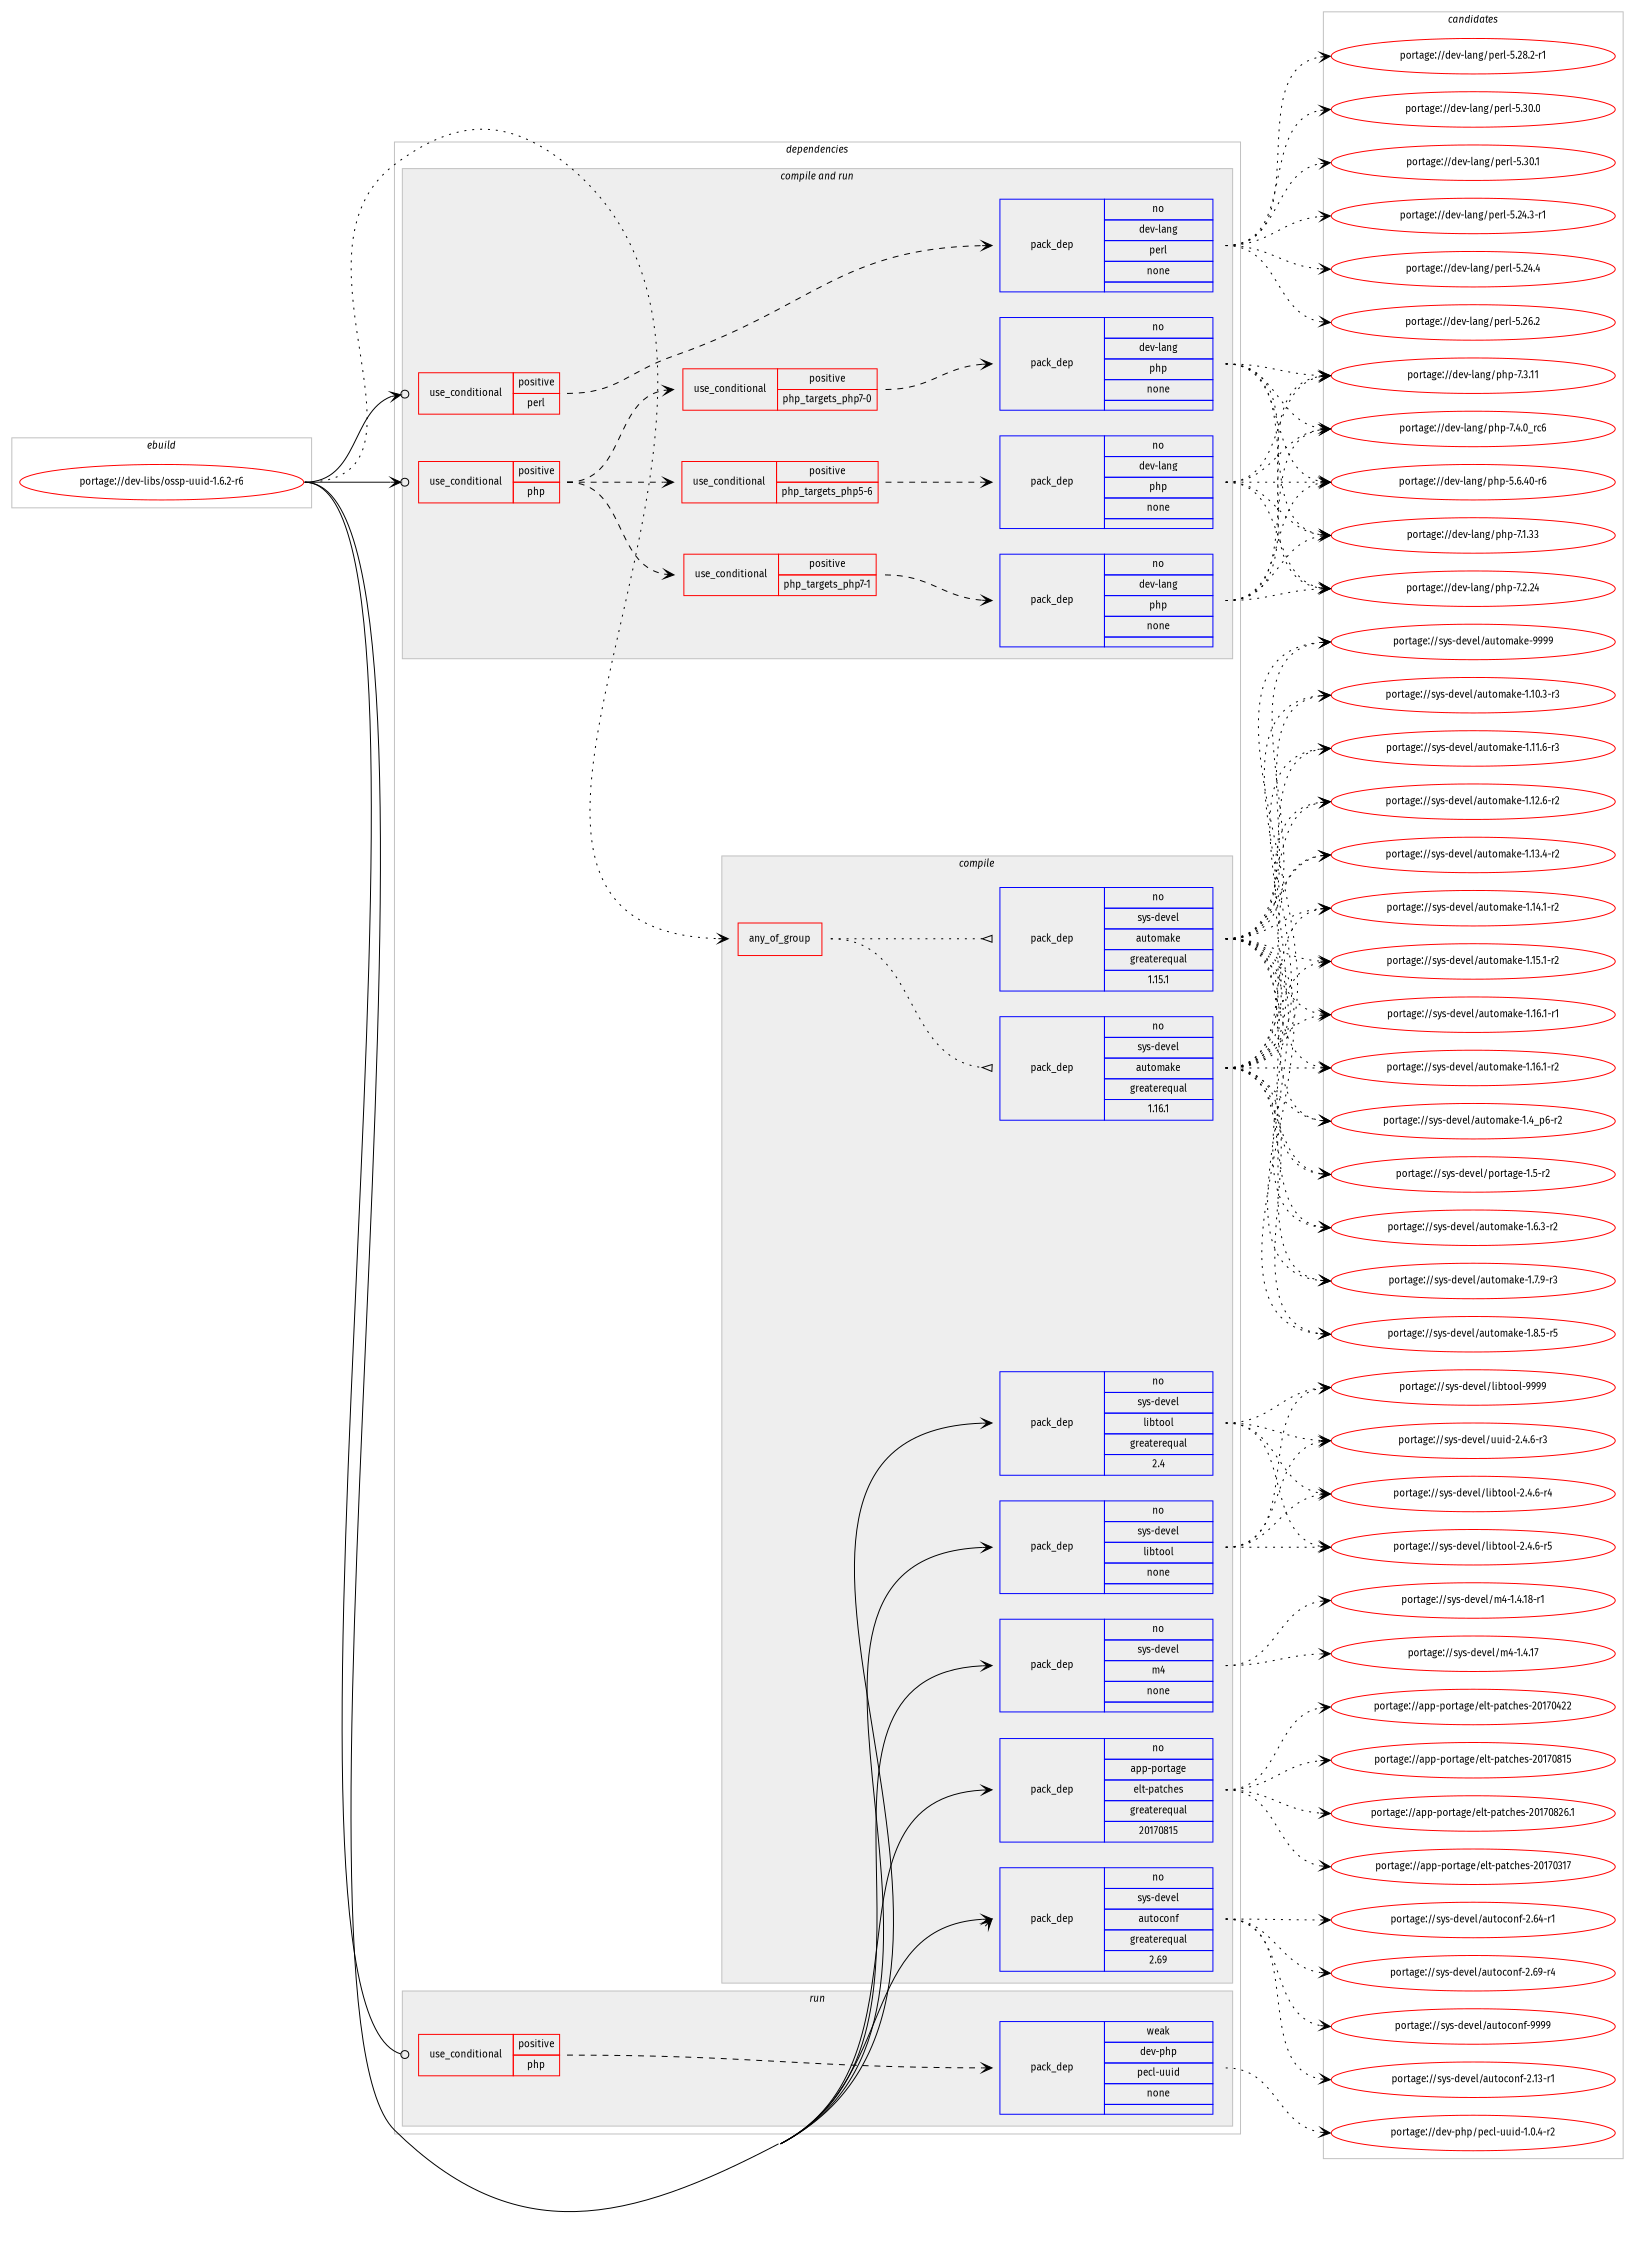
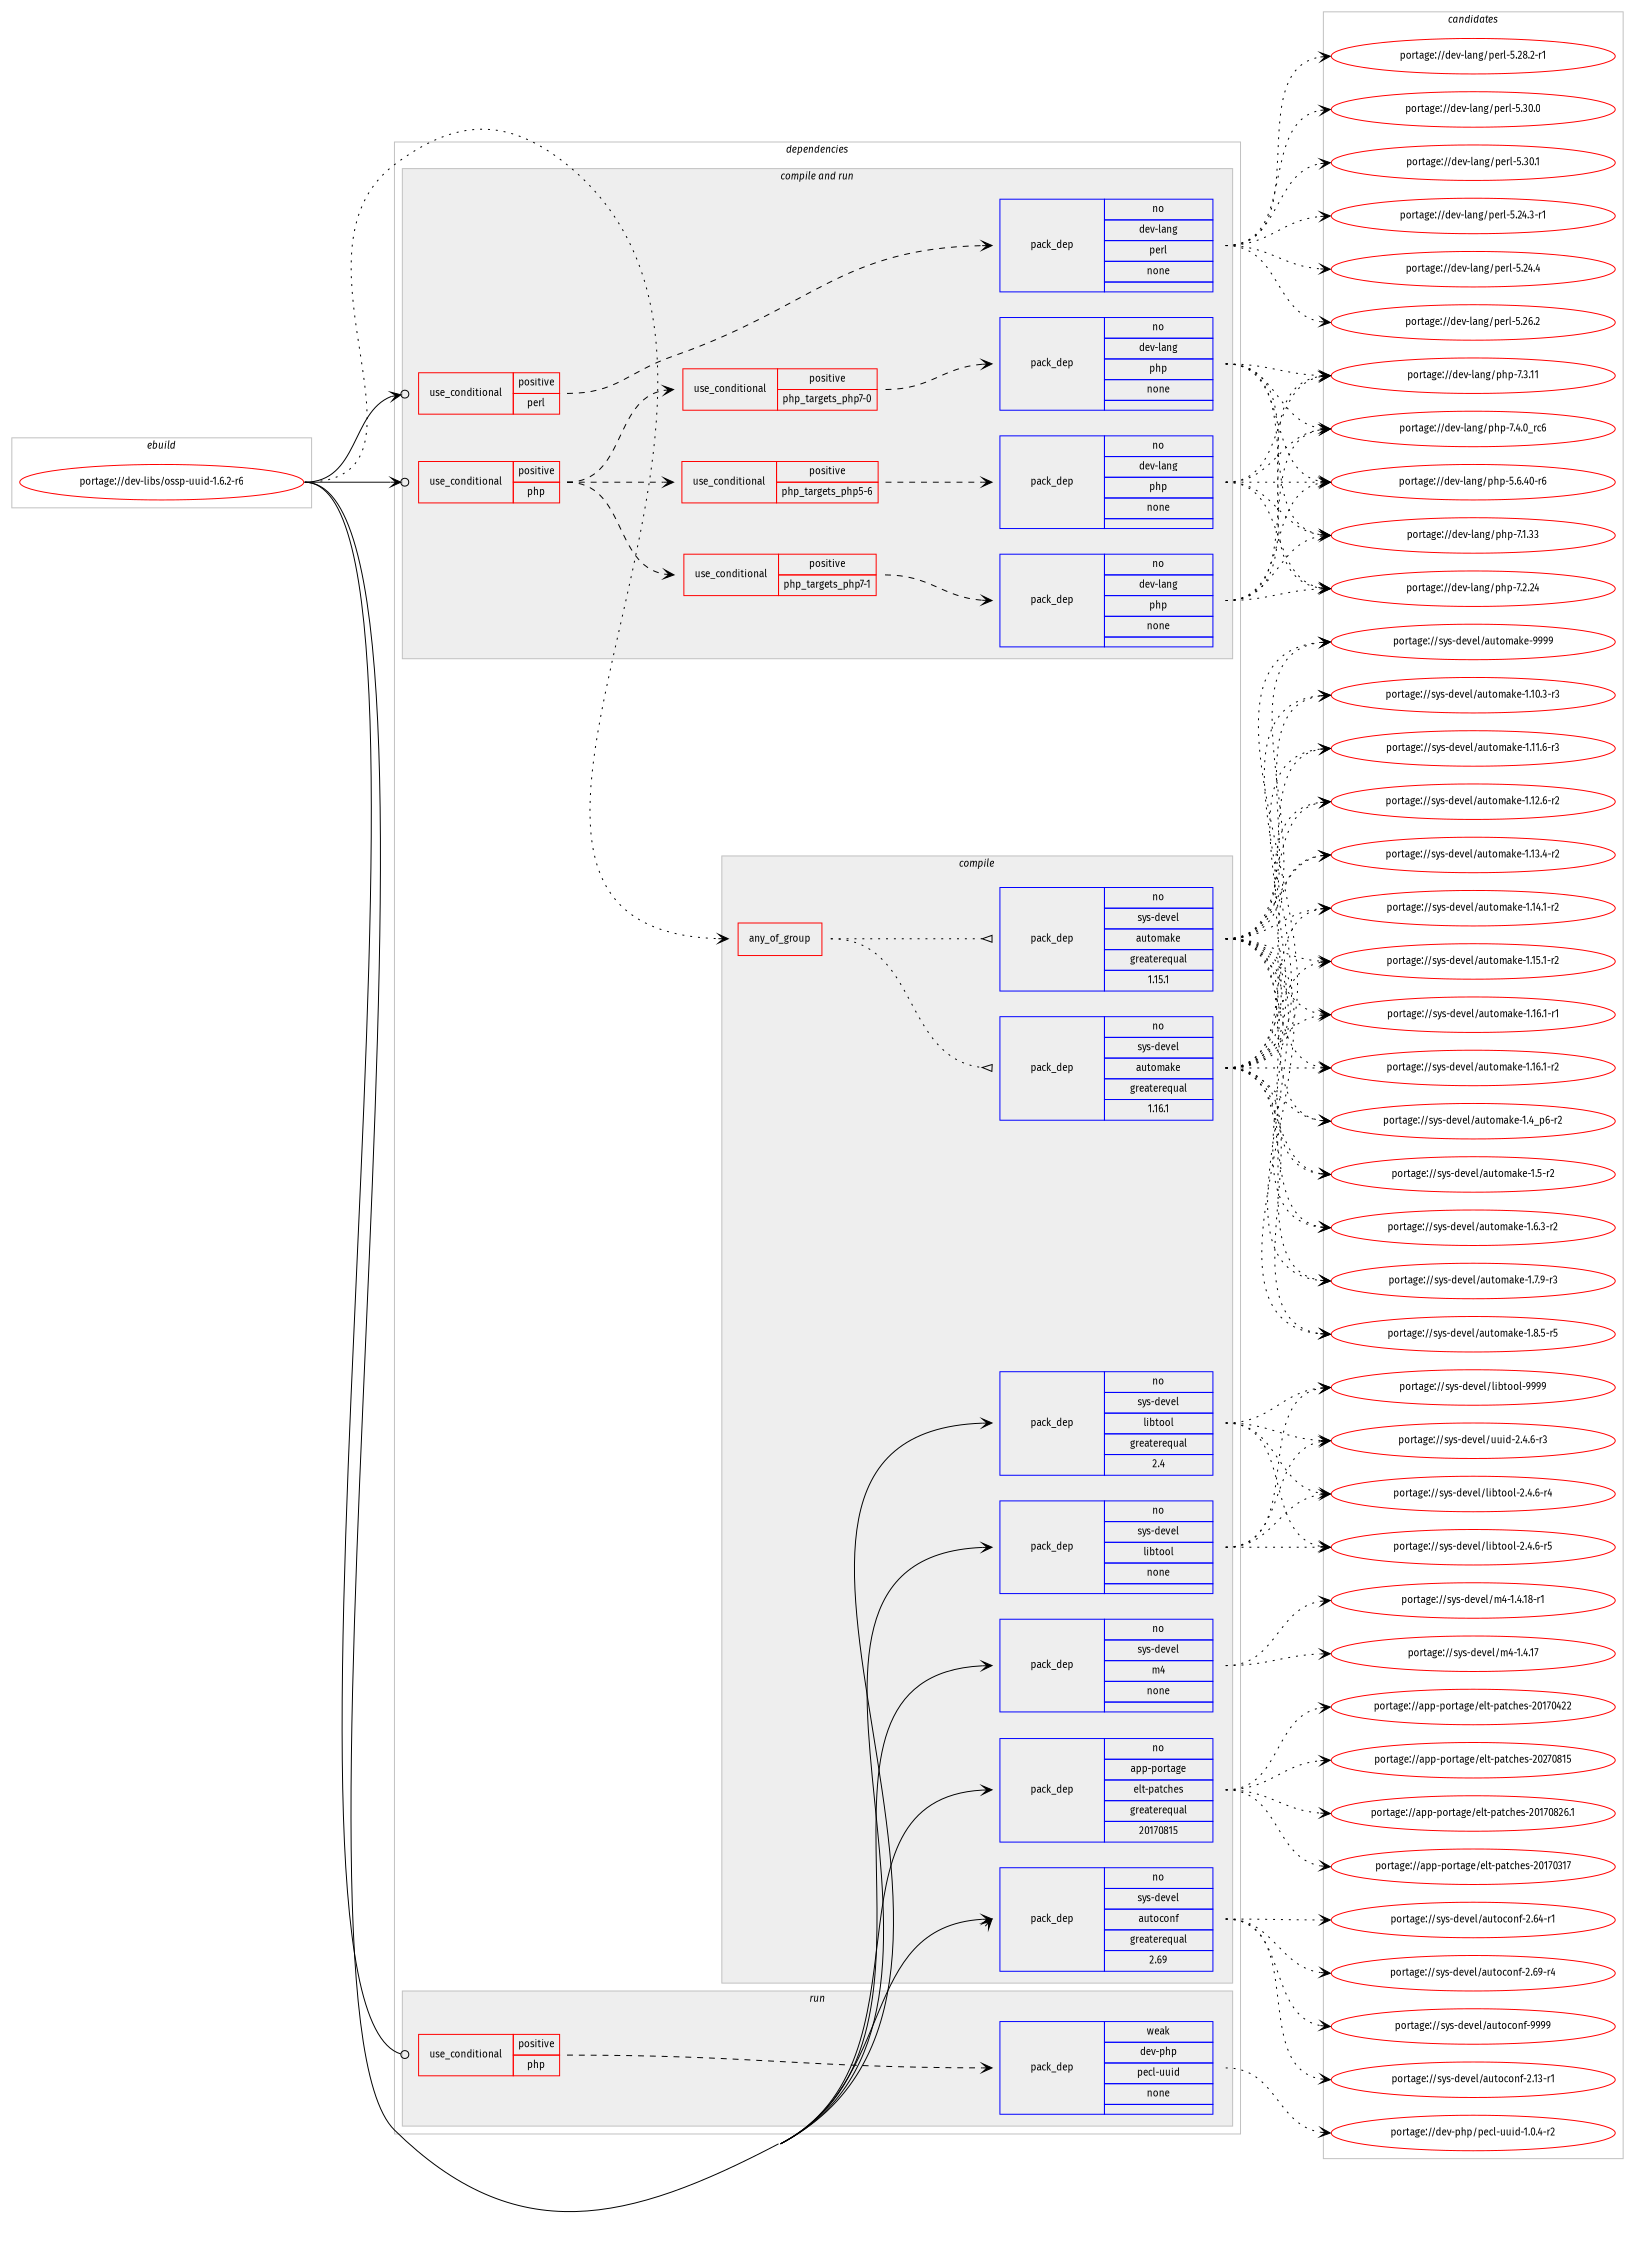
(1473, 1174) -> (1473, 1174)
(1473, 1760) -> (1473, 1760)
